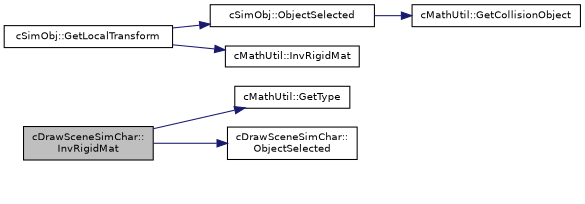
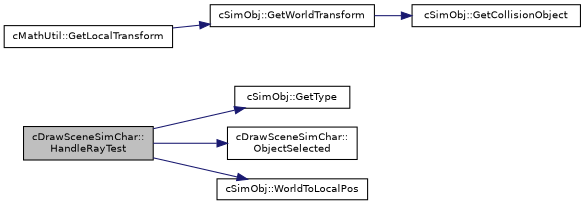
(292, 16) -> (292, 16)
(496, 16) -> (496, 16)
(88, 37) -> (88, 37)
(292, 56) -> none
(292, 97) -> (292, 97)
(88, 143) -> (88, 143)
none -> (292, 189)
